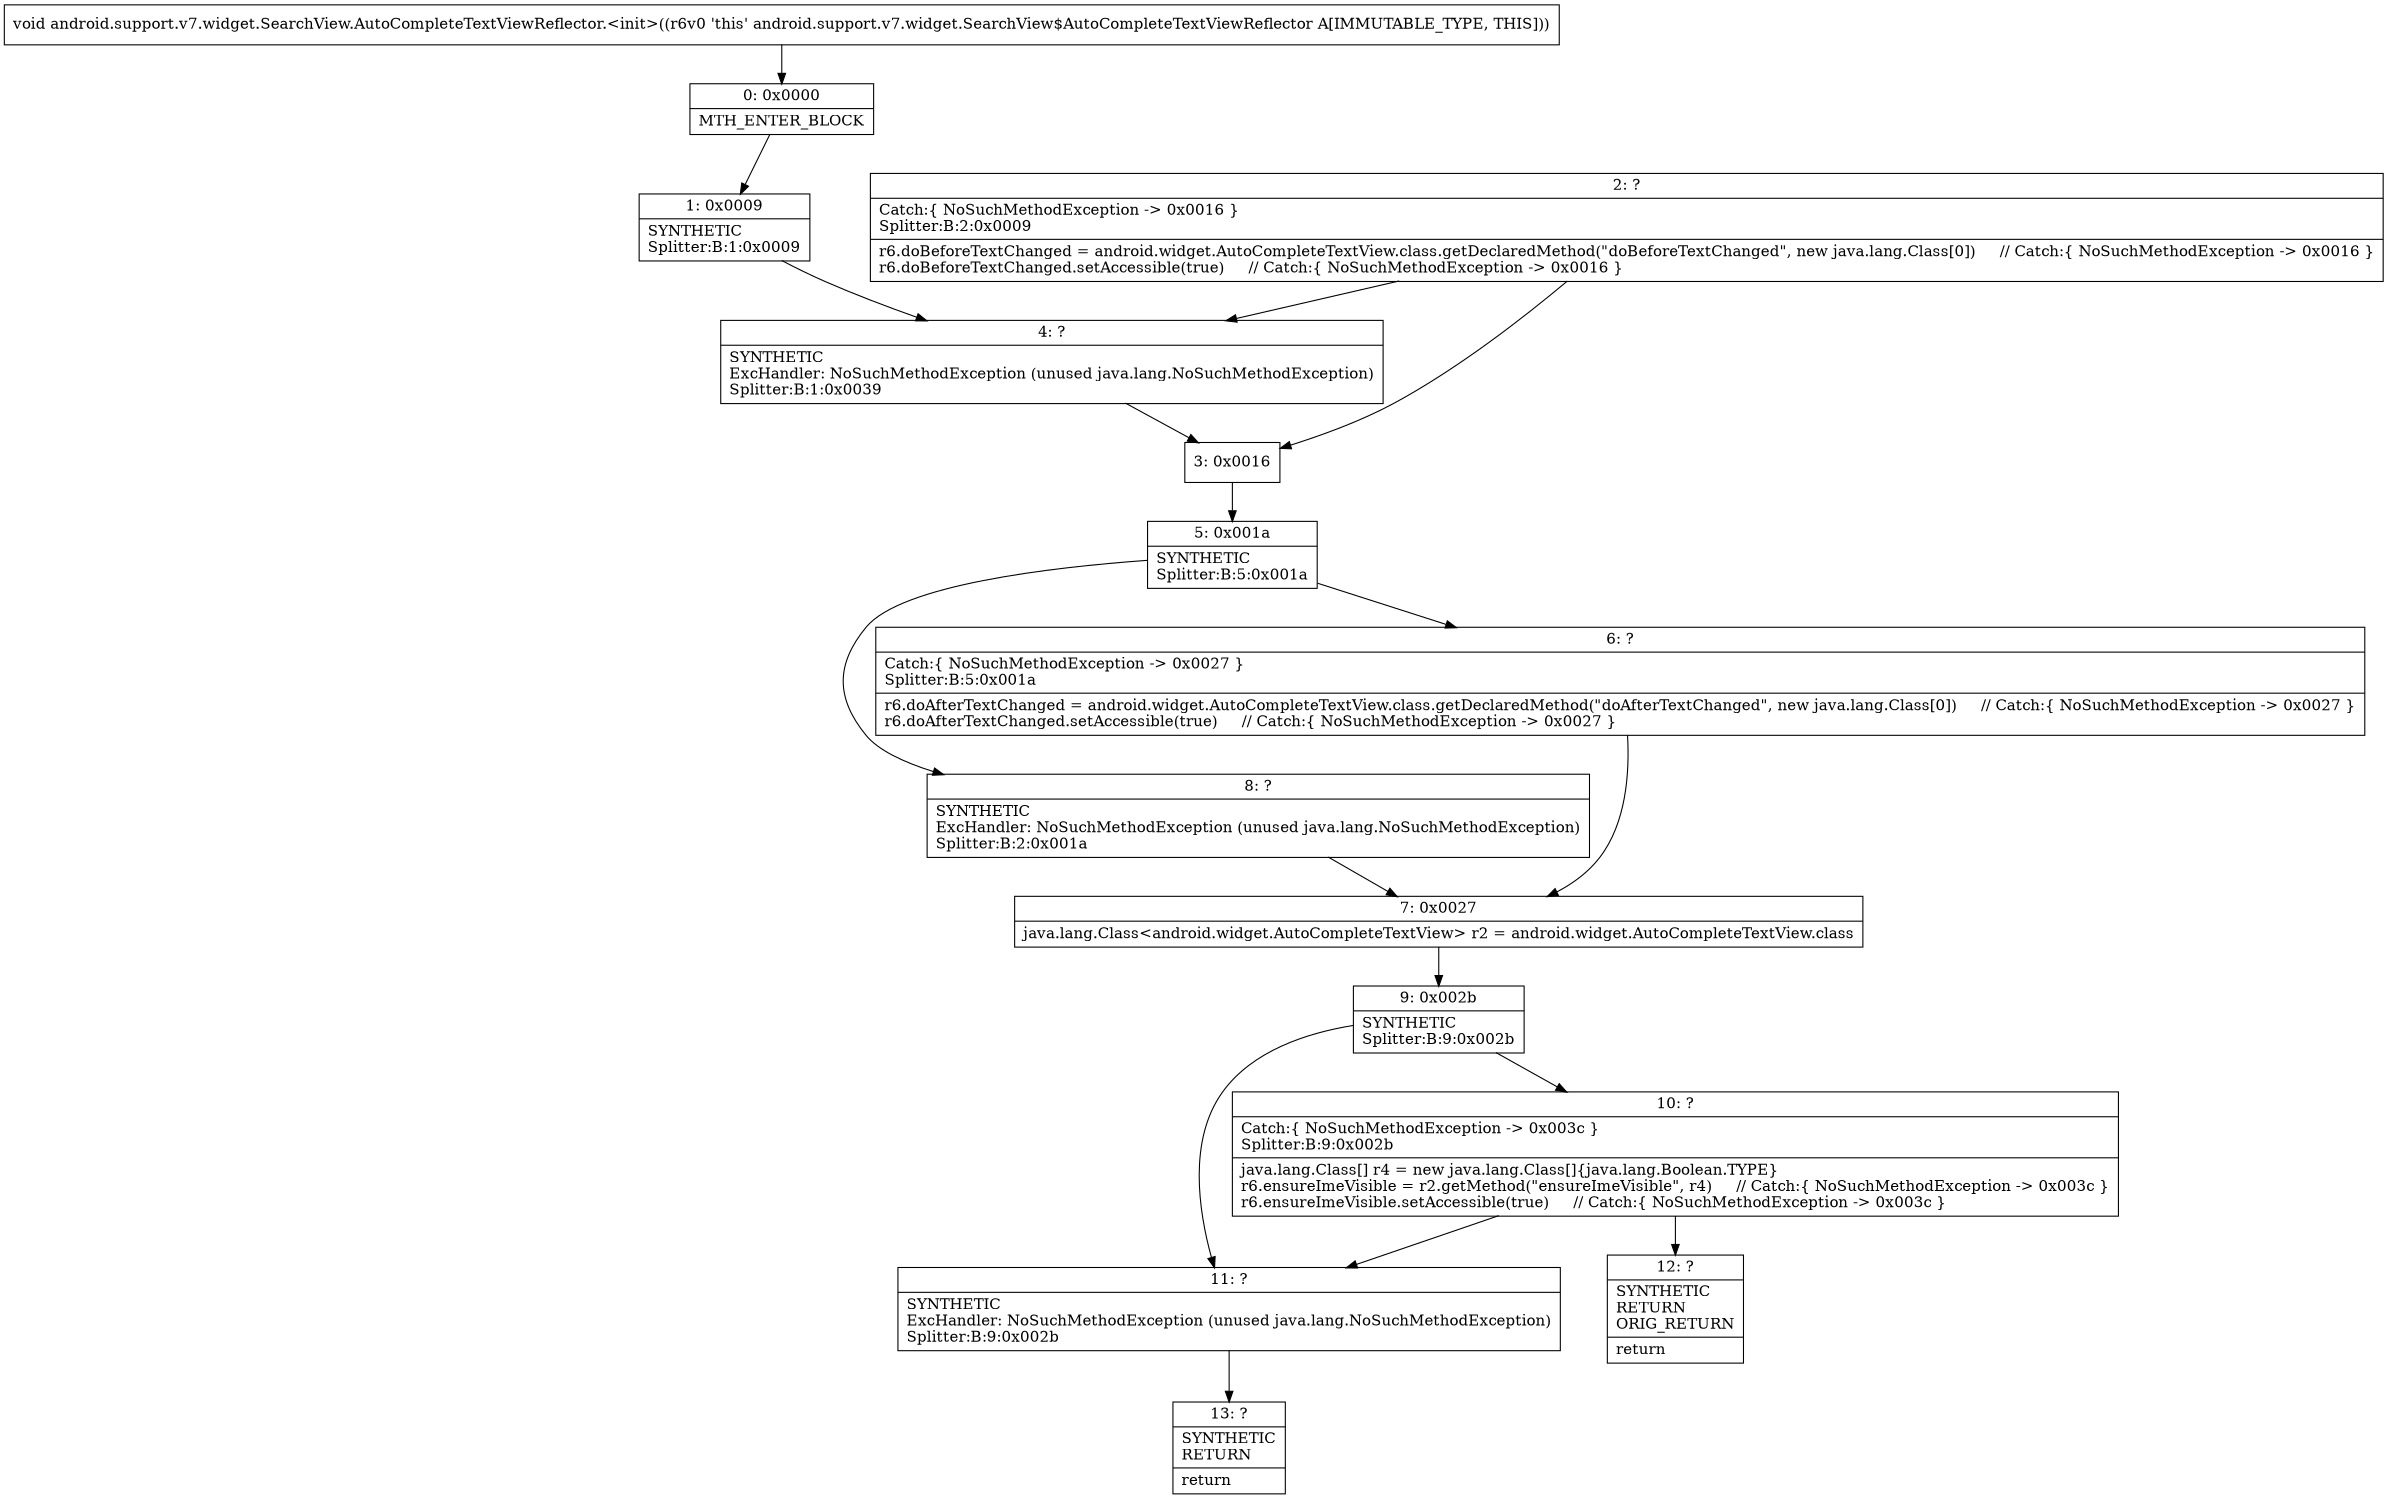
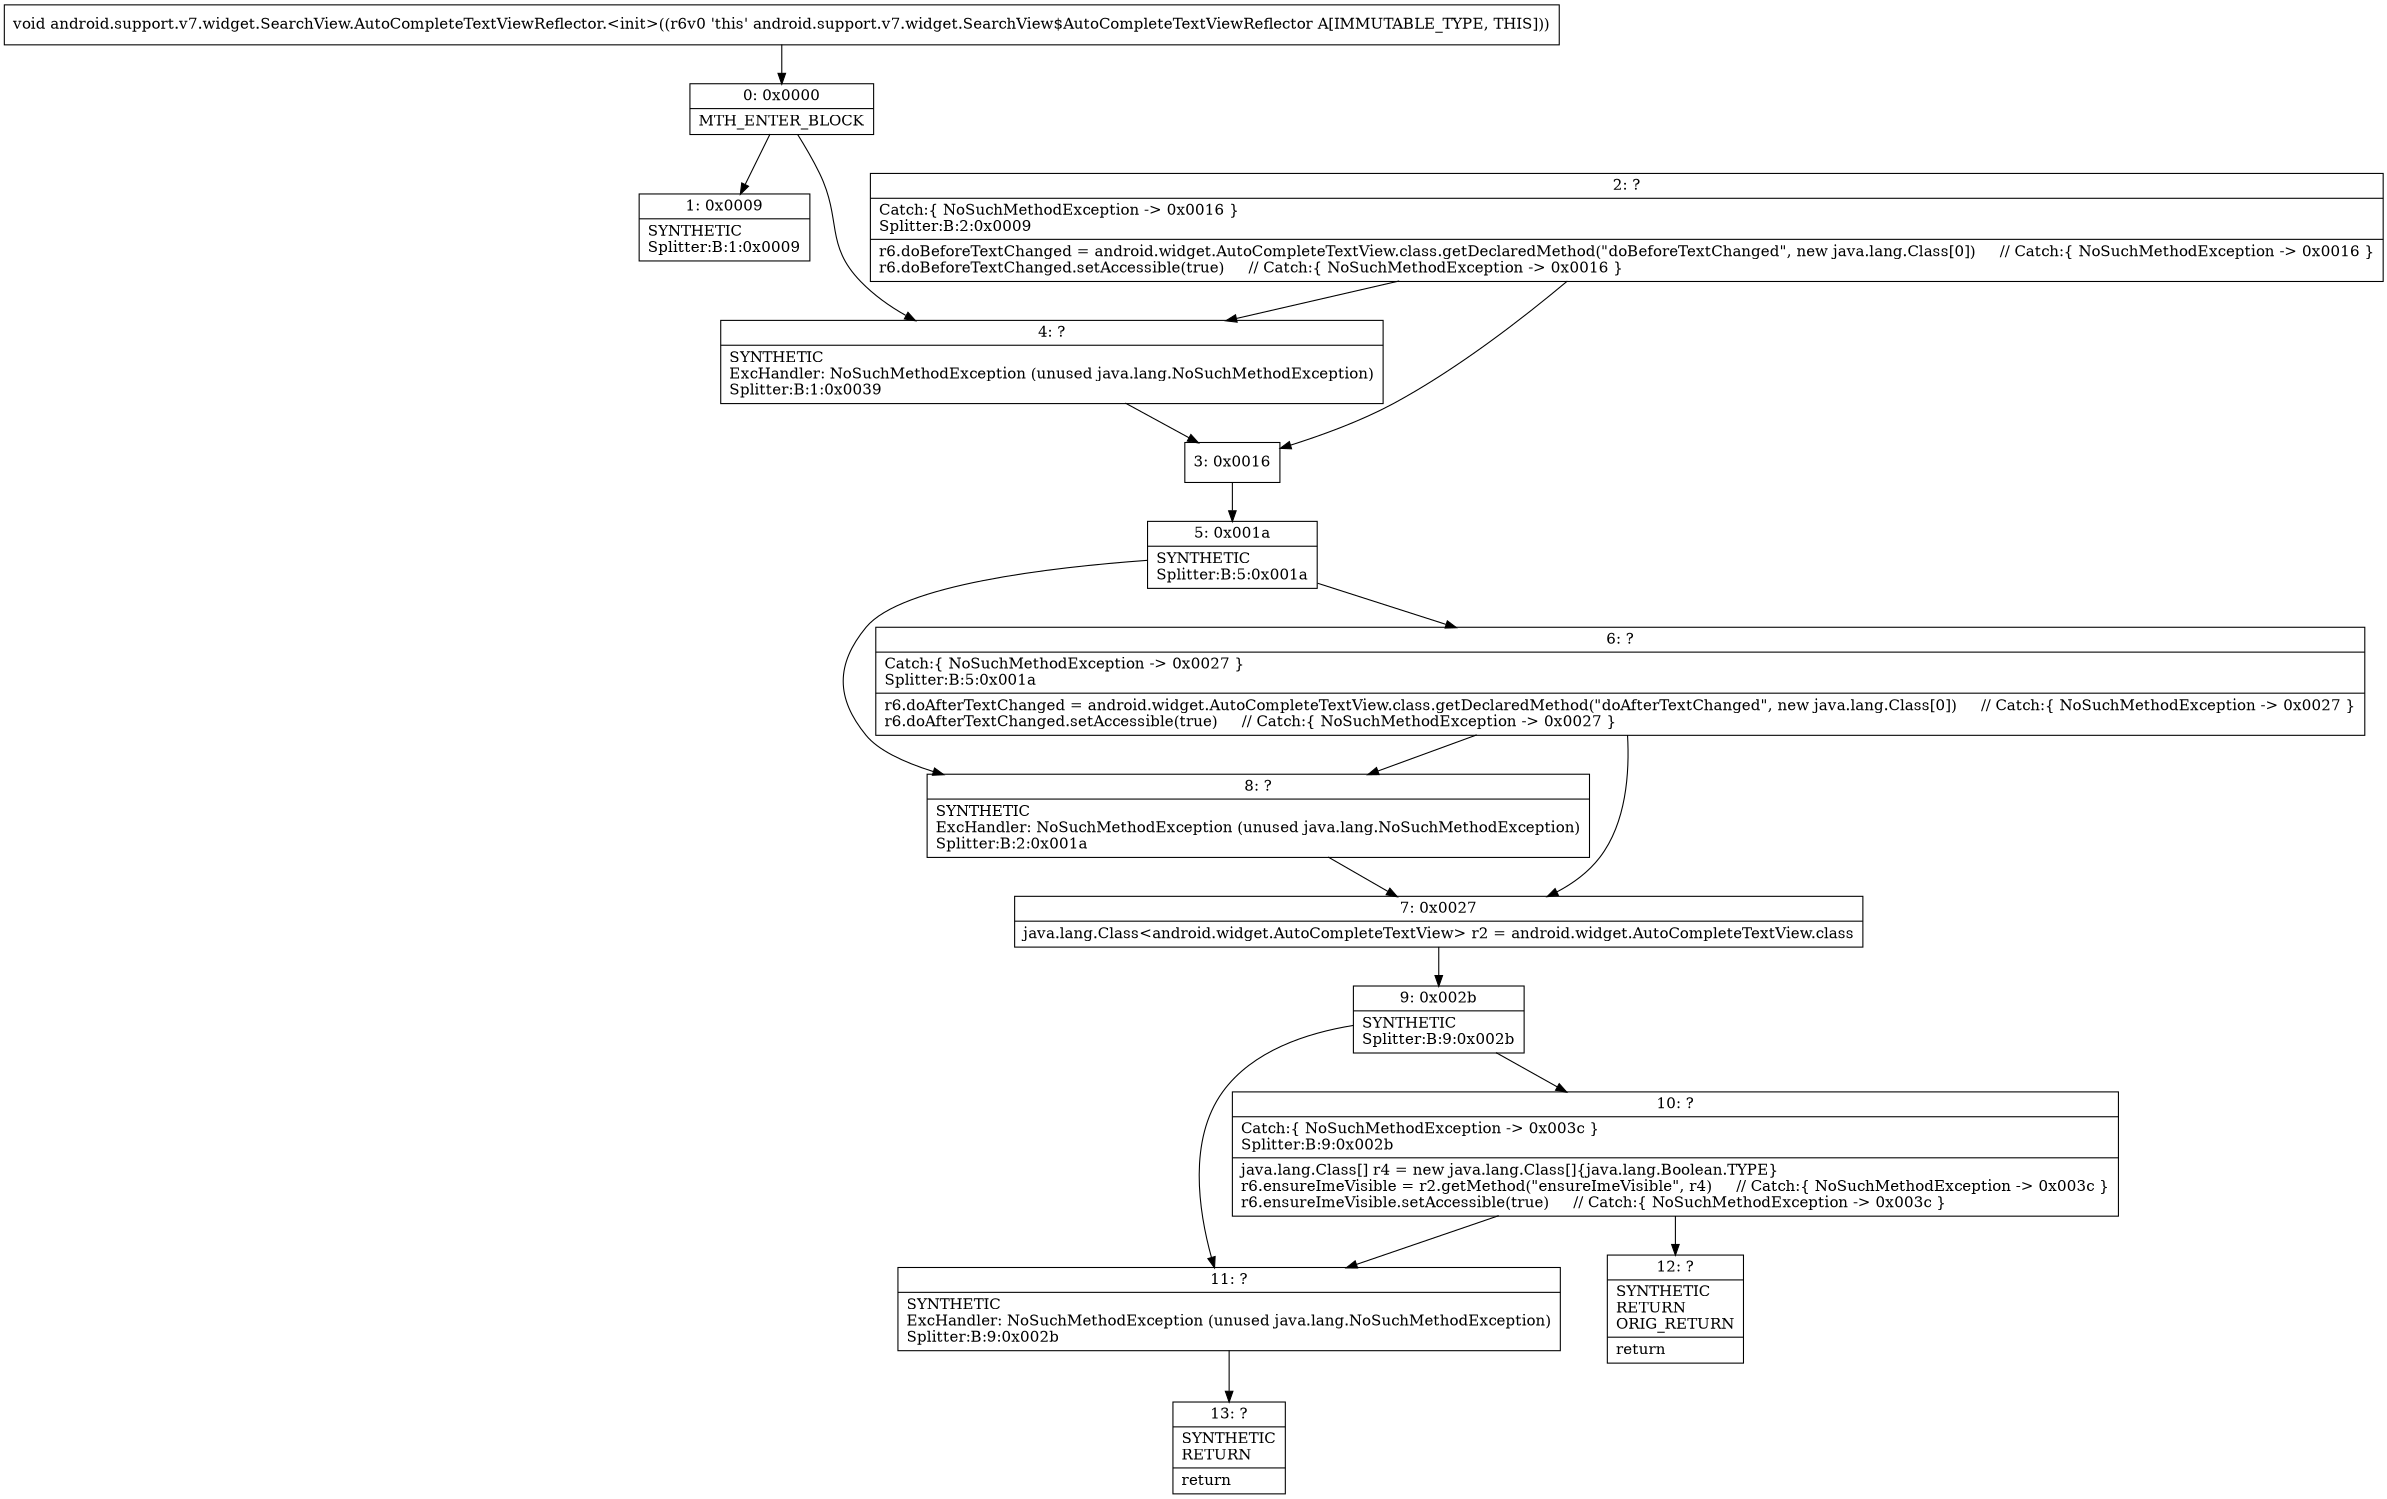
(848, 291) -> (836, 236)
none -> (1427, 753)
